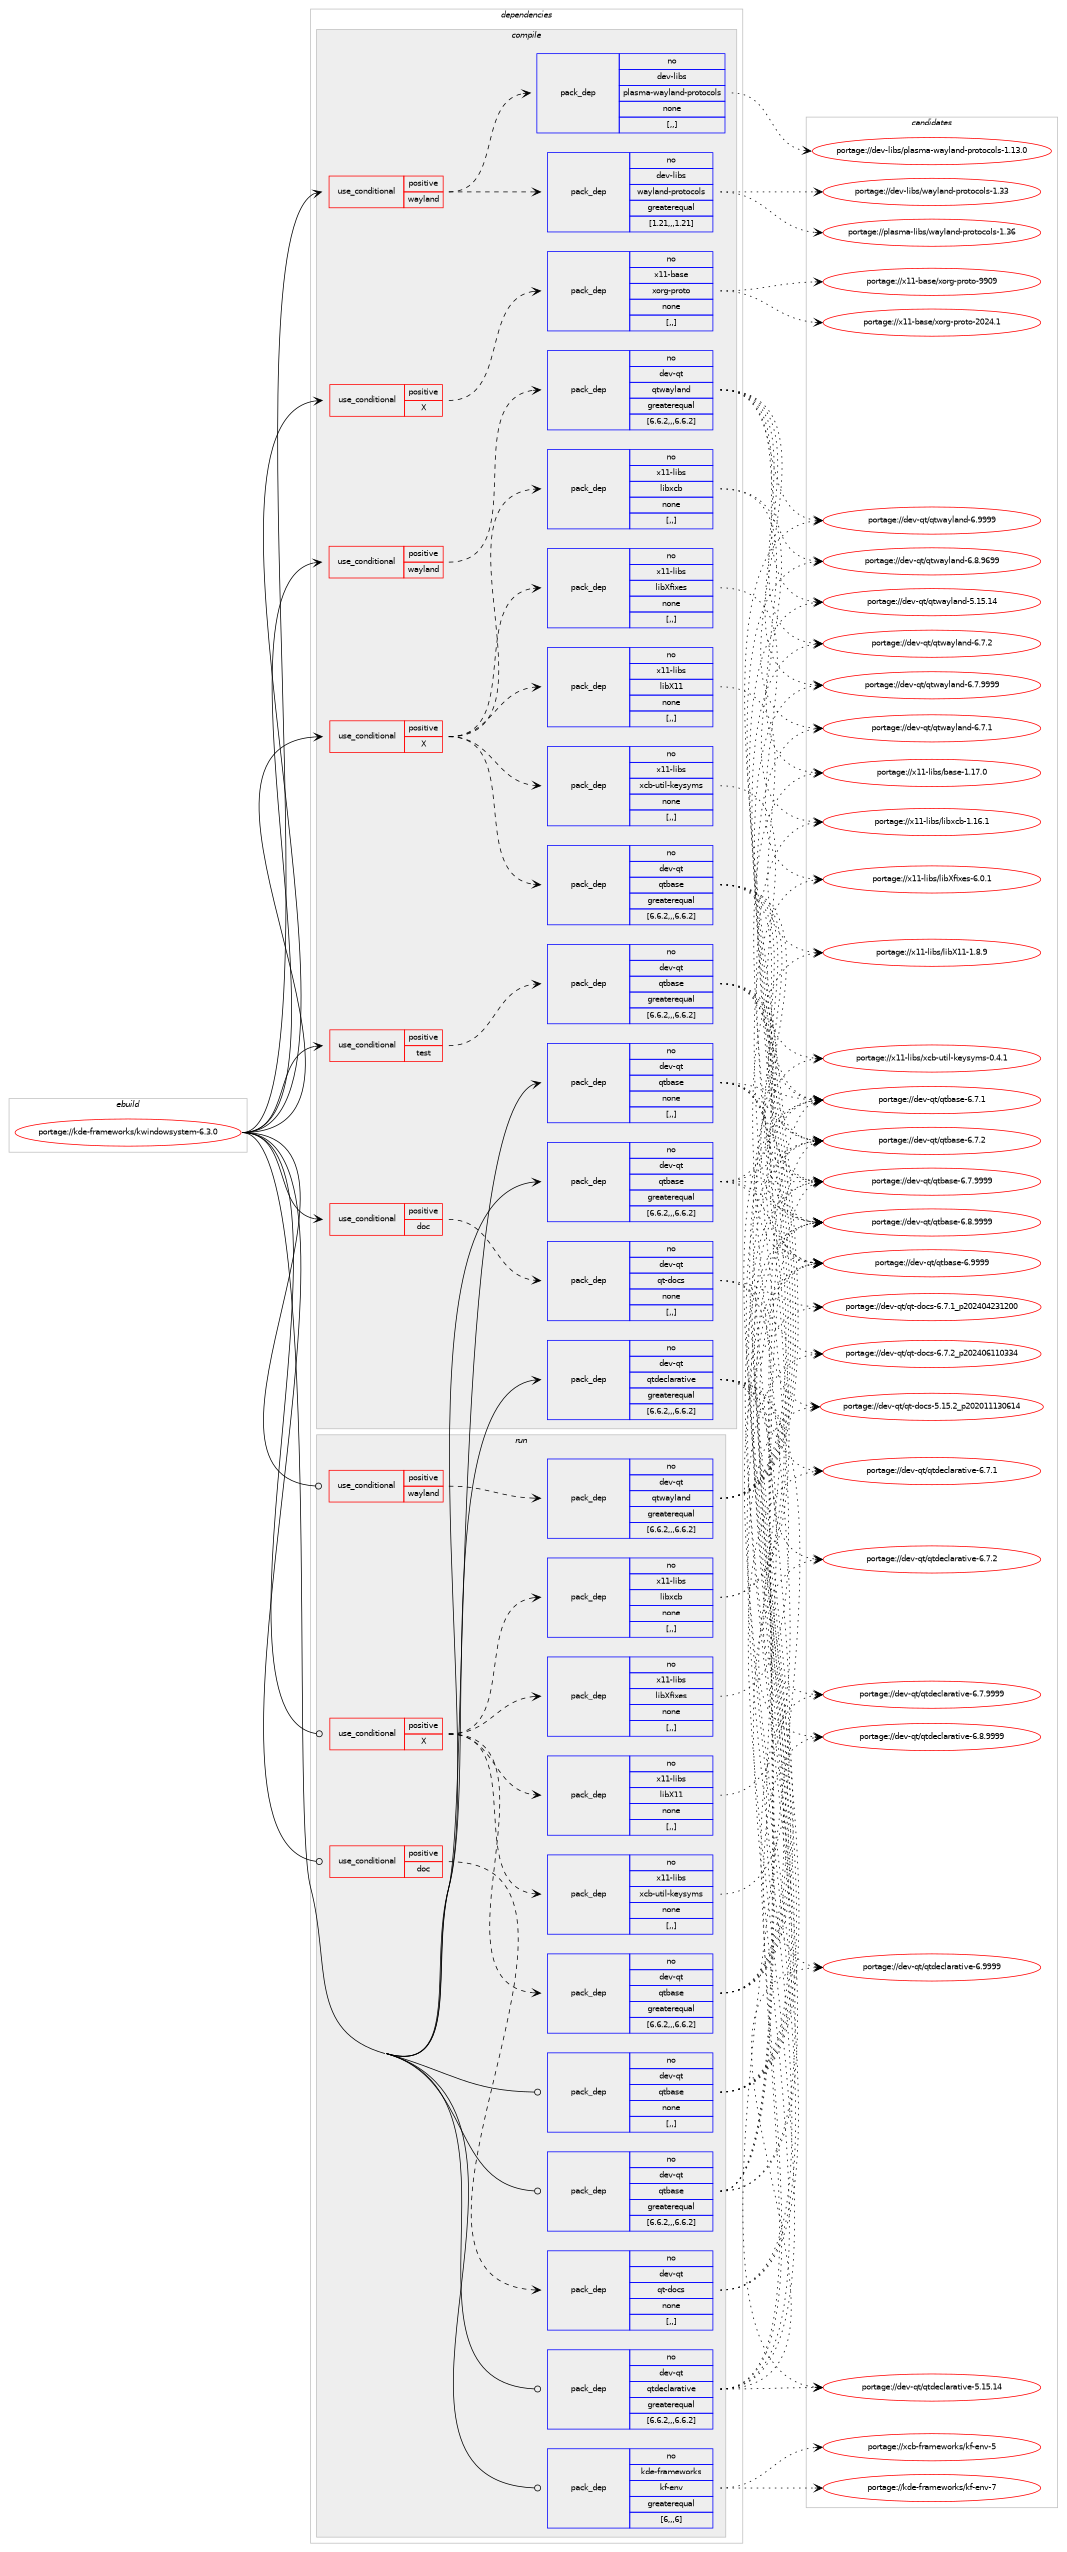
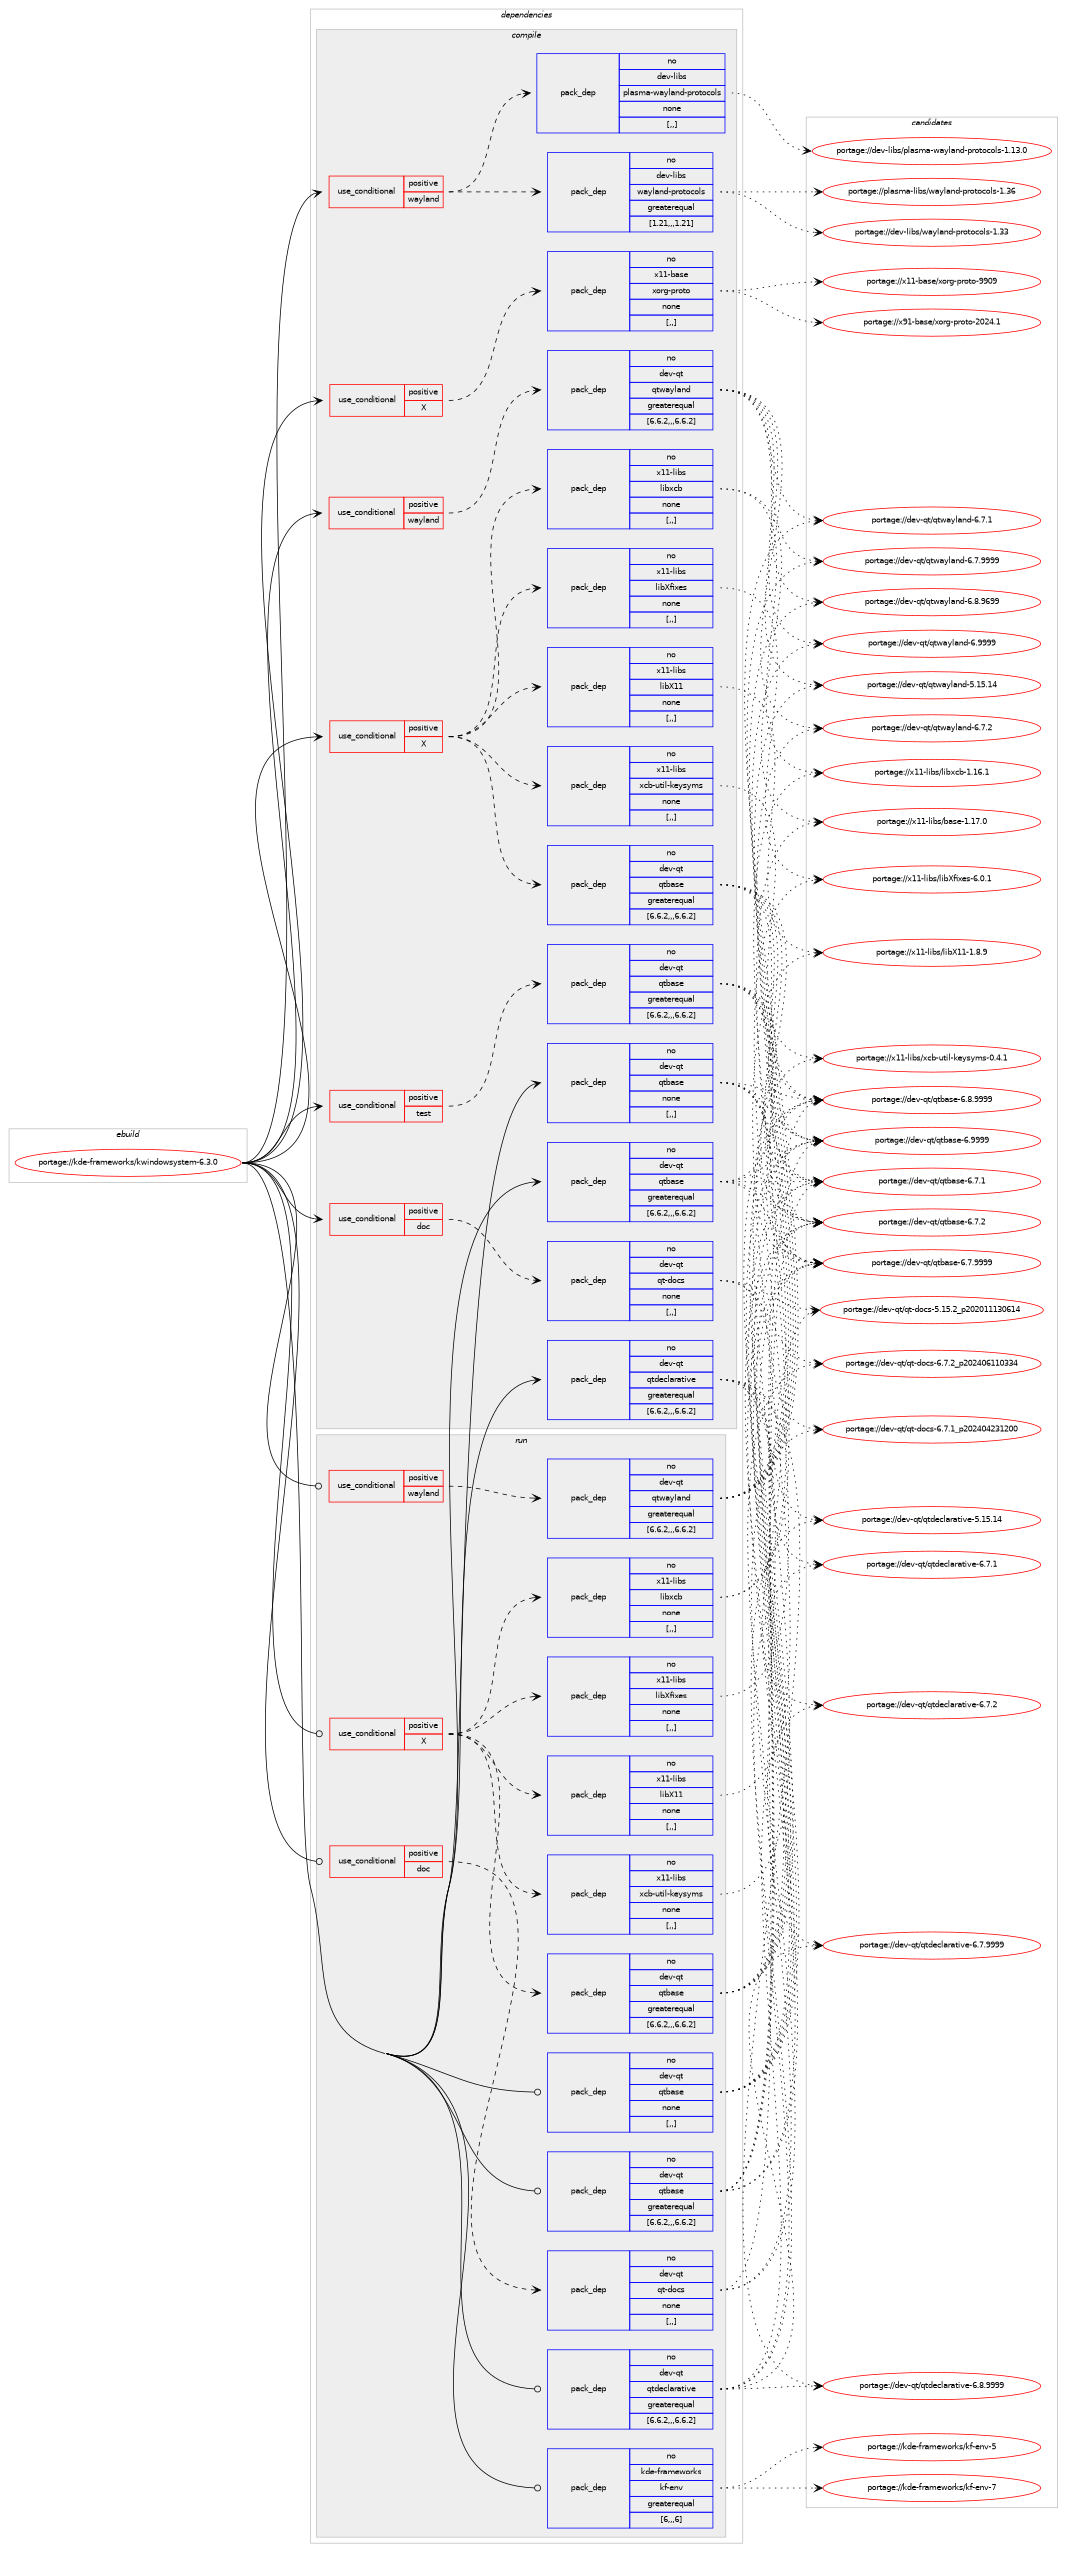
(932, 323) -> (932, 323)
(932, 1967) -> none
(932, 2447) -> (932, 2447)
